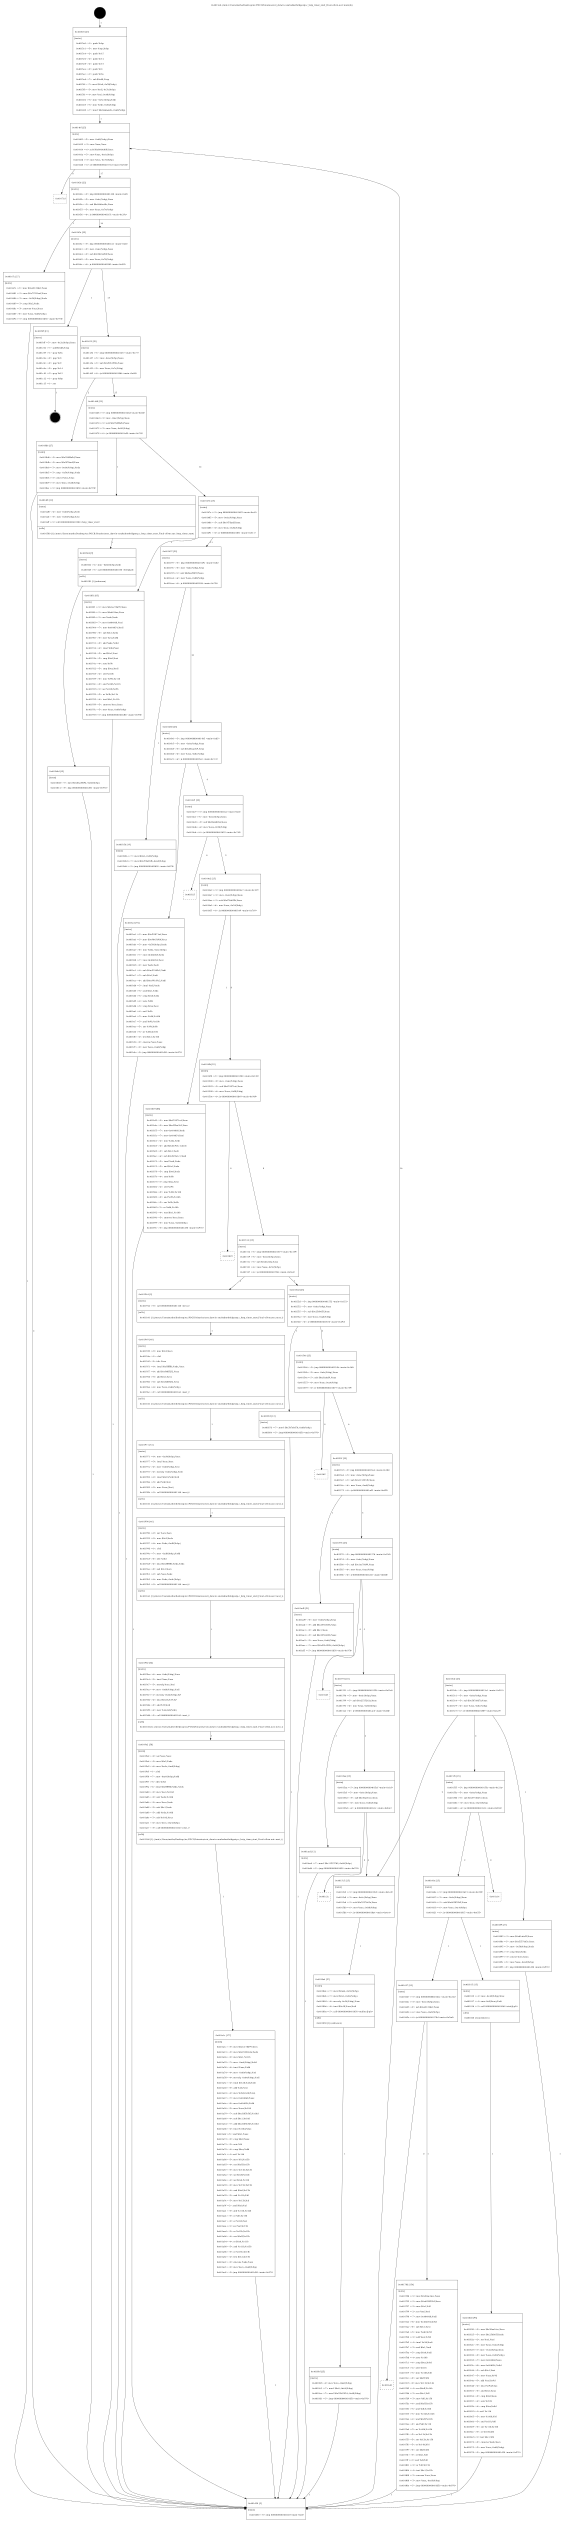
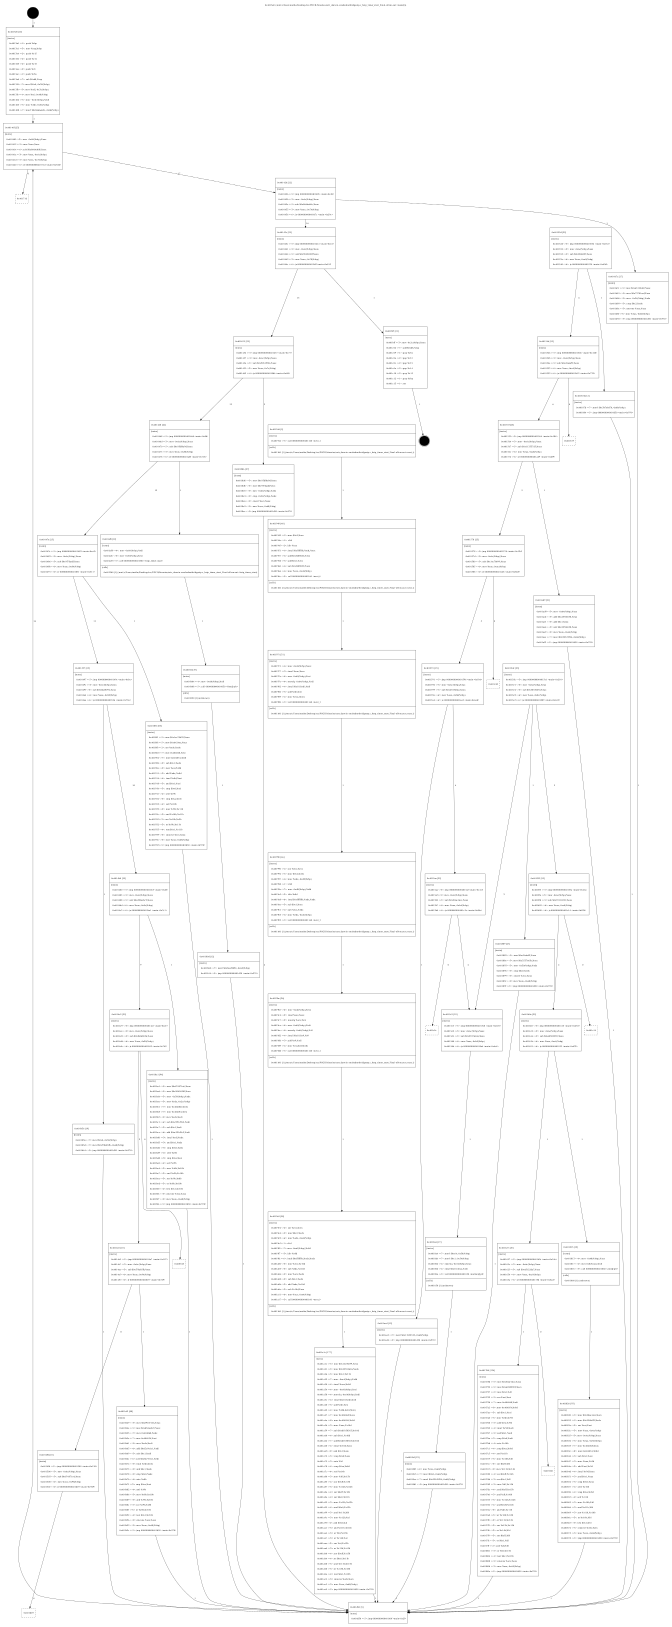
(268, 1256) -> none
